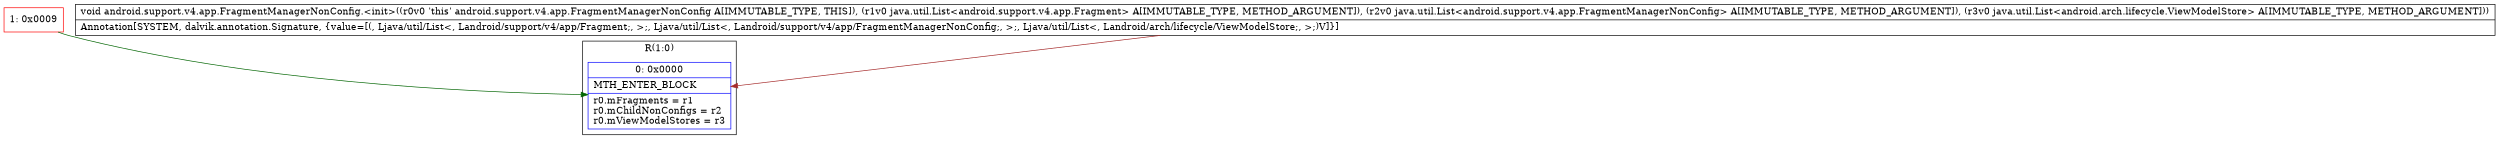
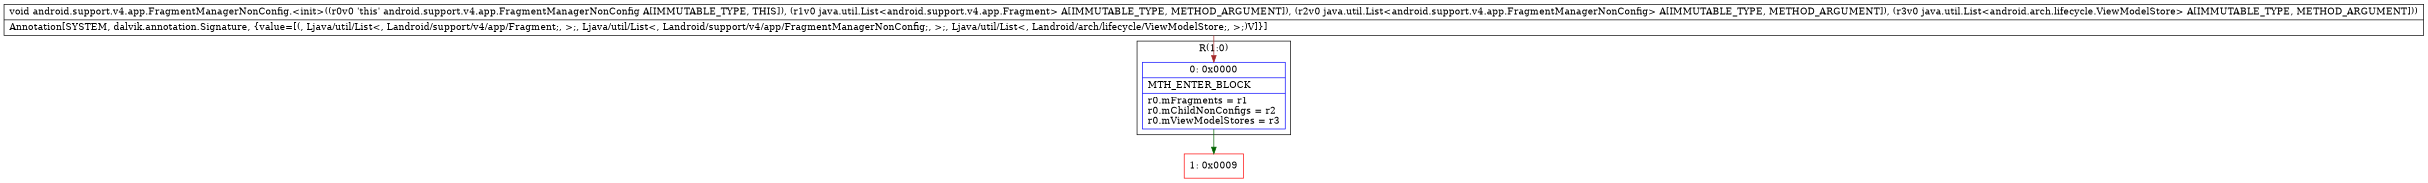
(318, 78) -> (1214, 139)
